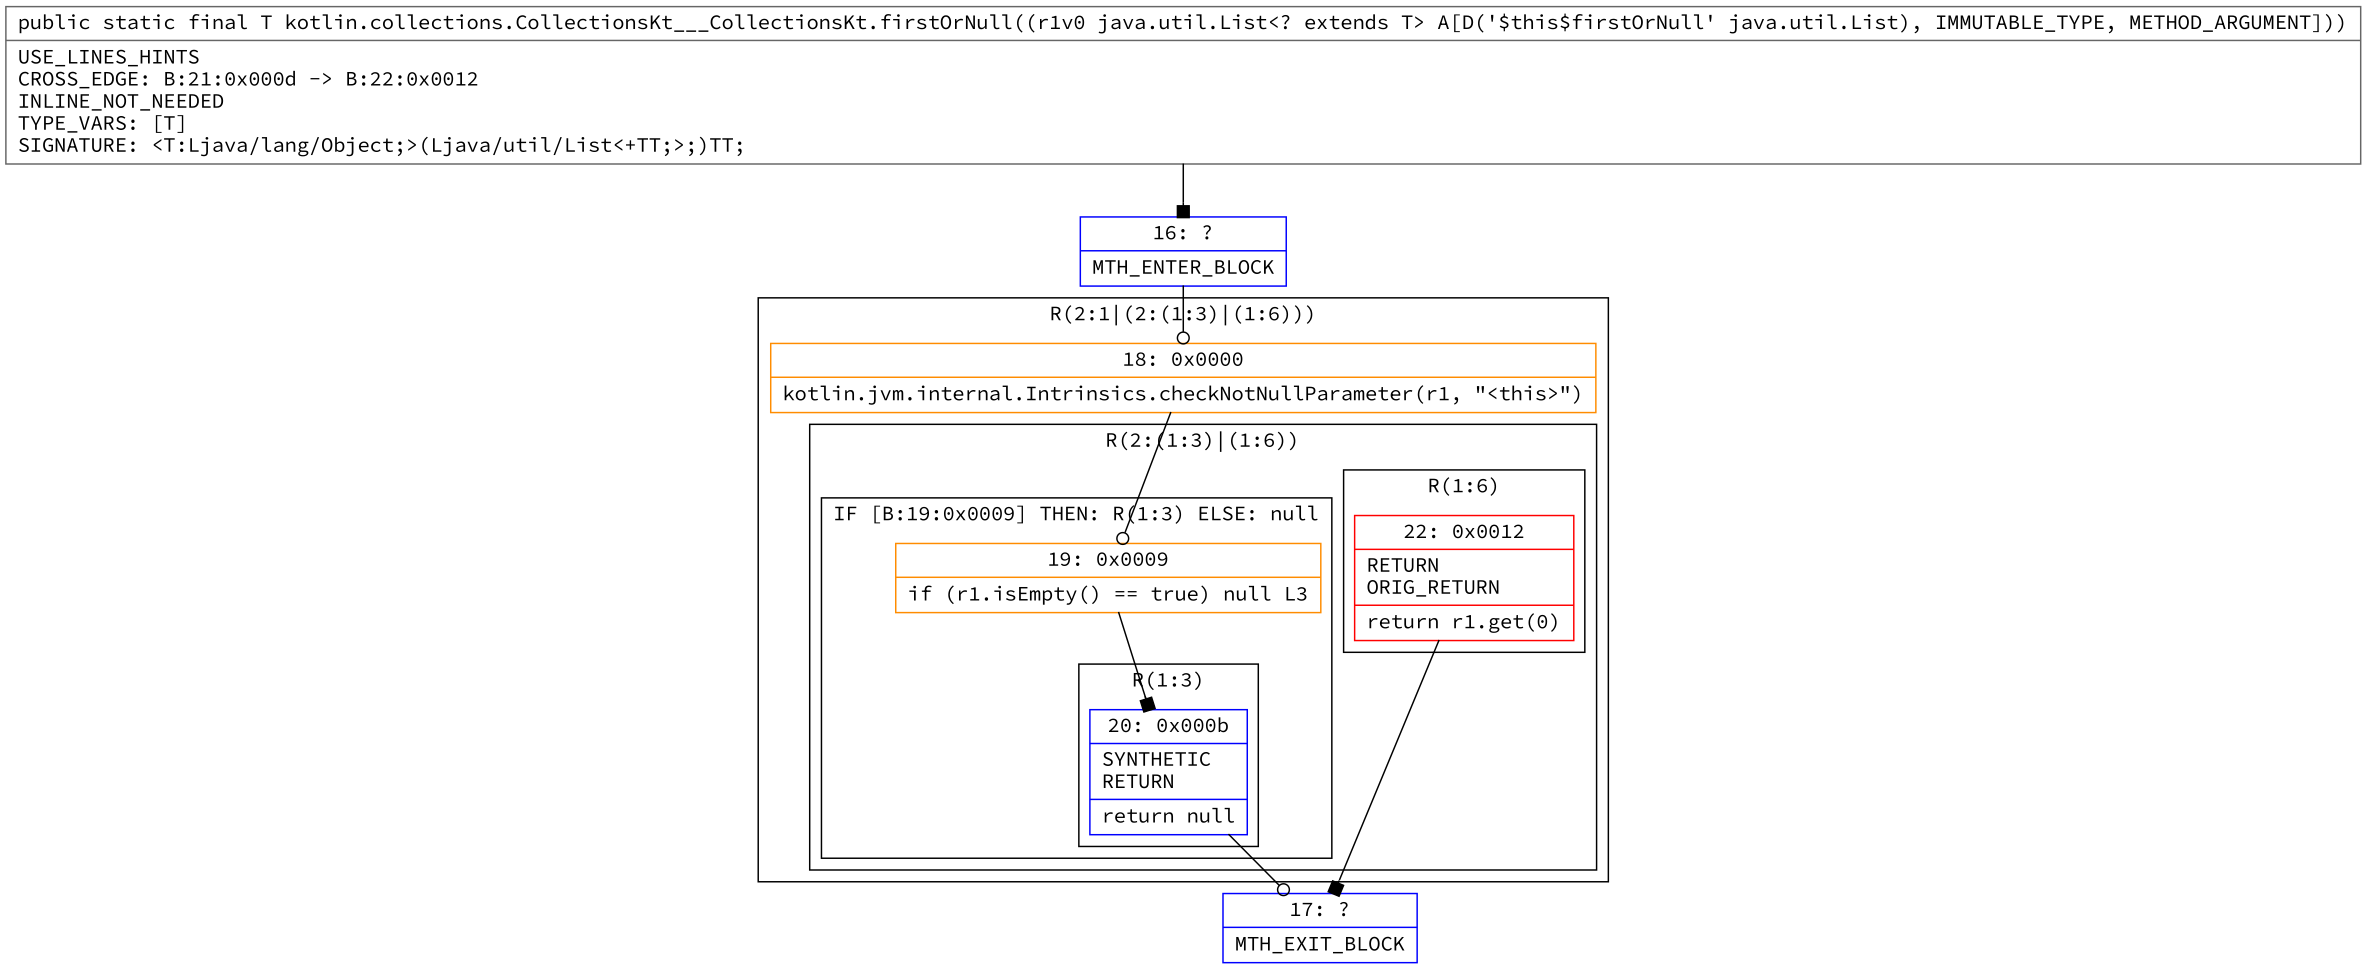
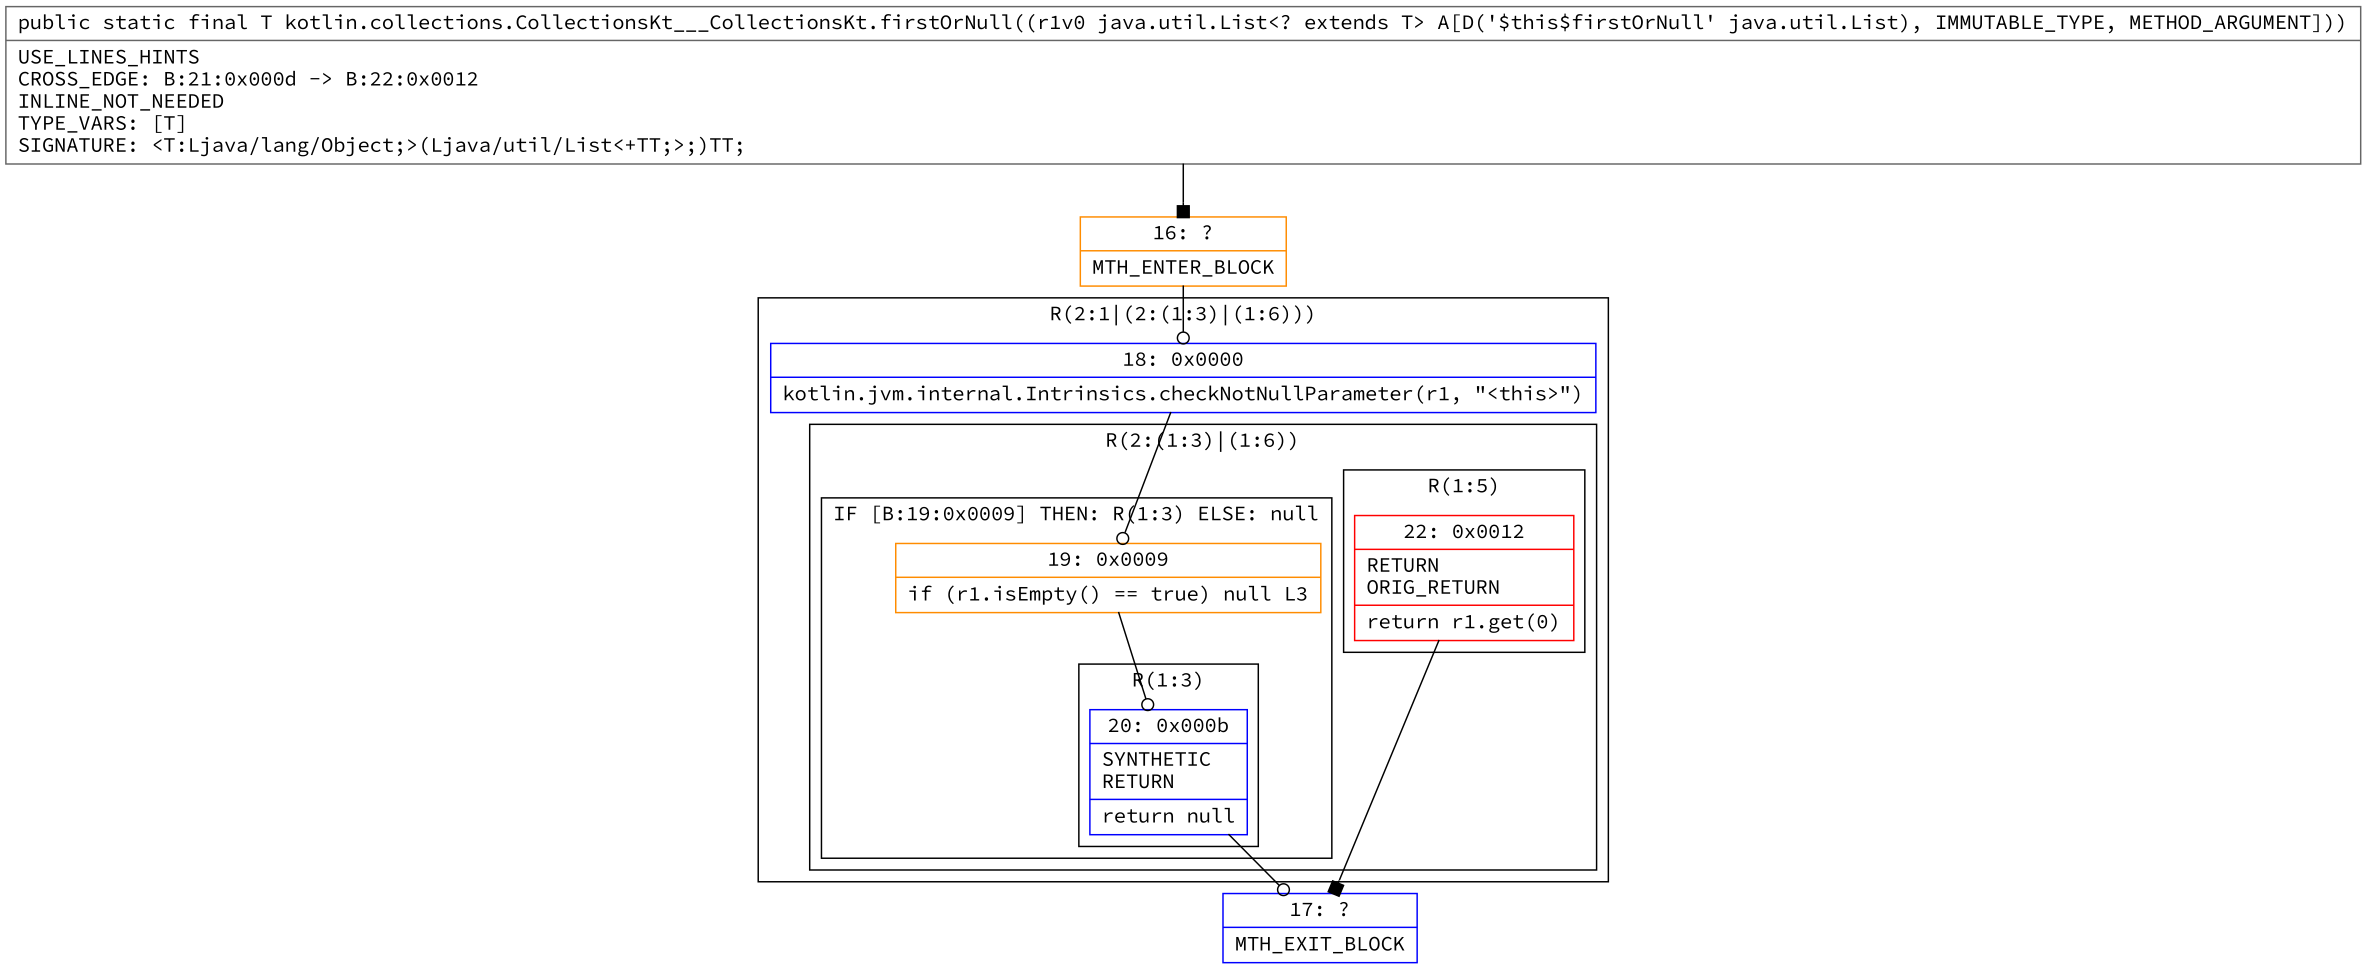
(1183, 252) -> (1183, 252)
(1183, 378) -> (1183, 378)
(1464, 487) -> (1464, 487)
(1132, 653) -> (1132, 653)
